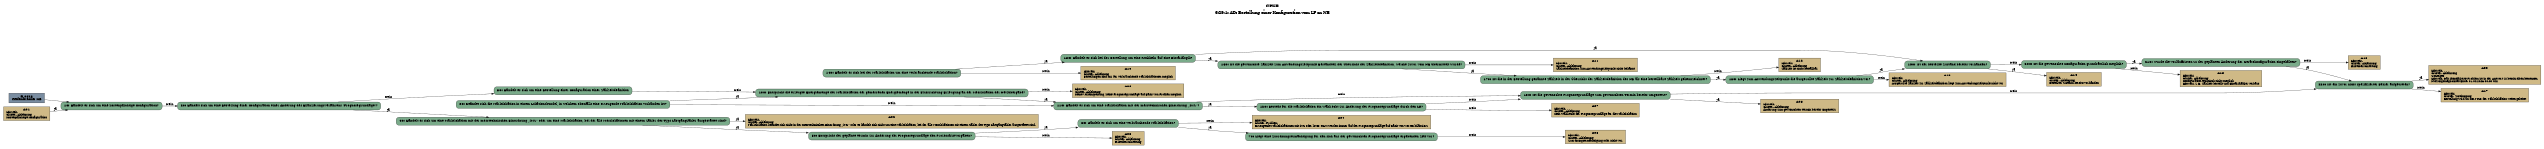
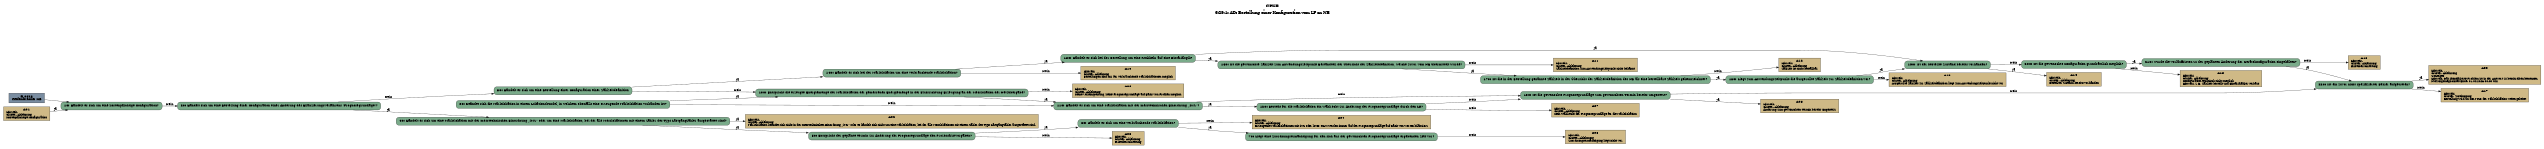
none -> (726, 82)
(1266, 123) -> (1268, 123)
(1595, 141) -> (1595, 141)
